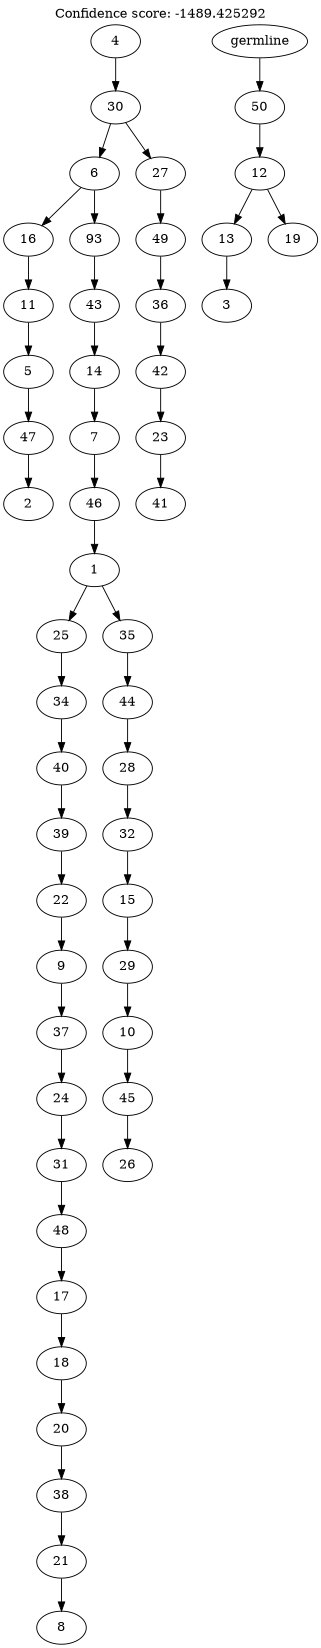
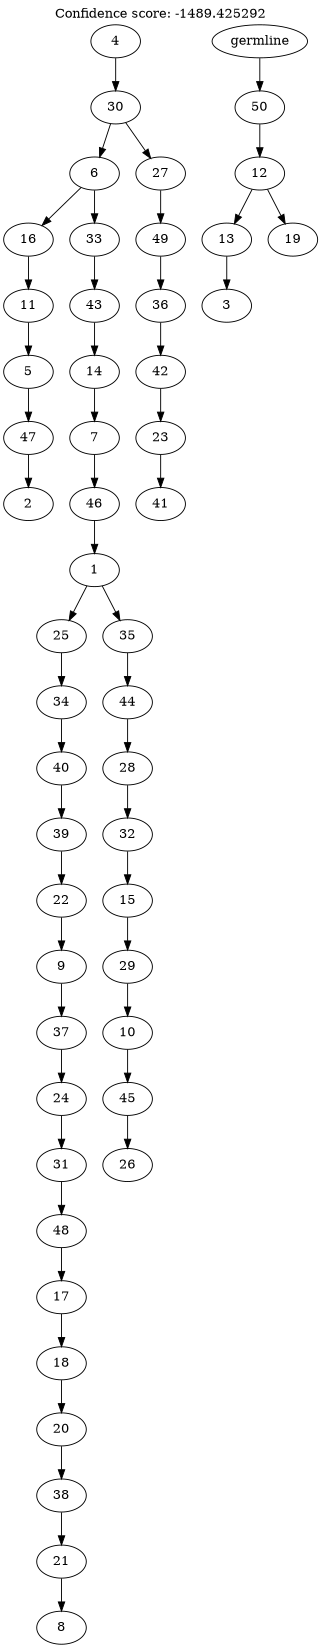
(95, 240) -> (95, 240)
